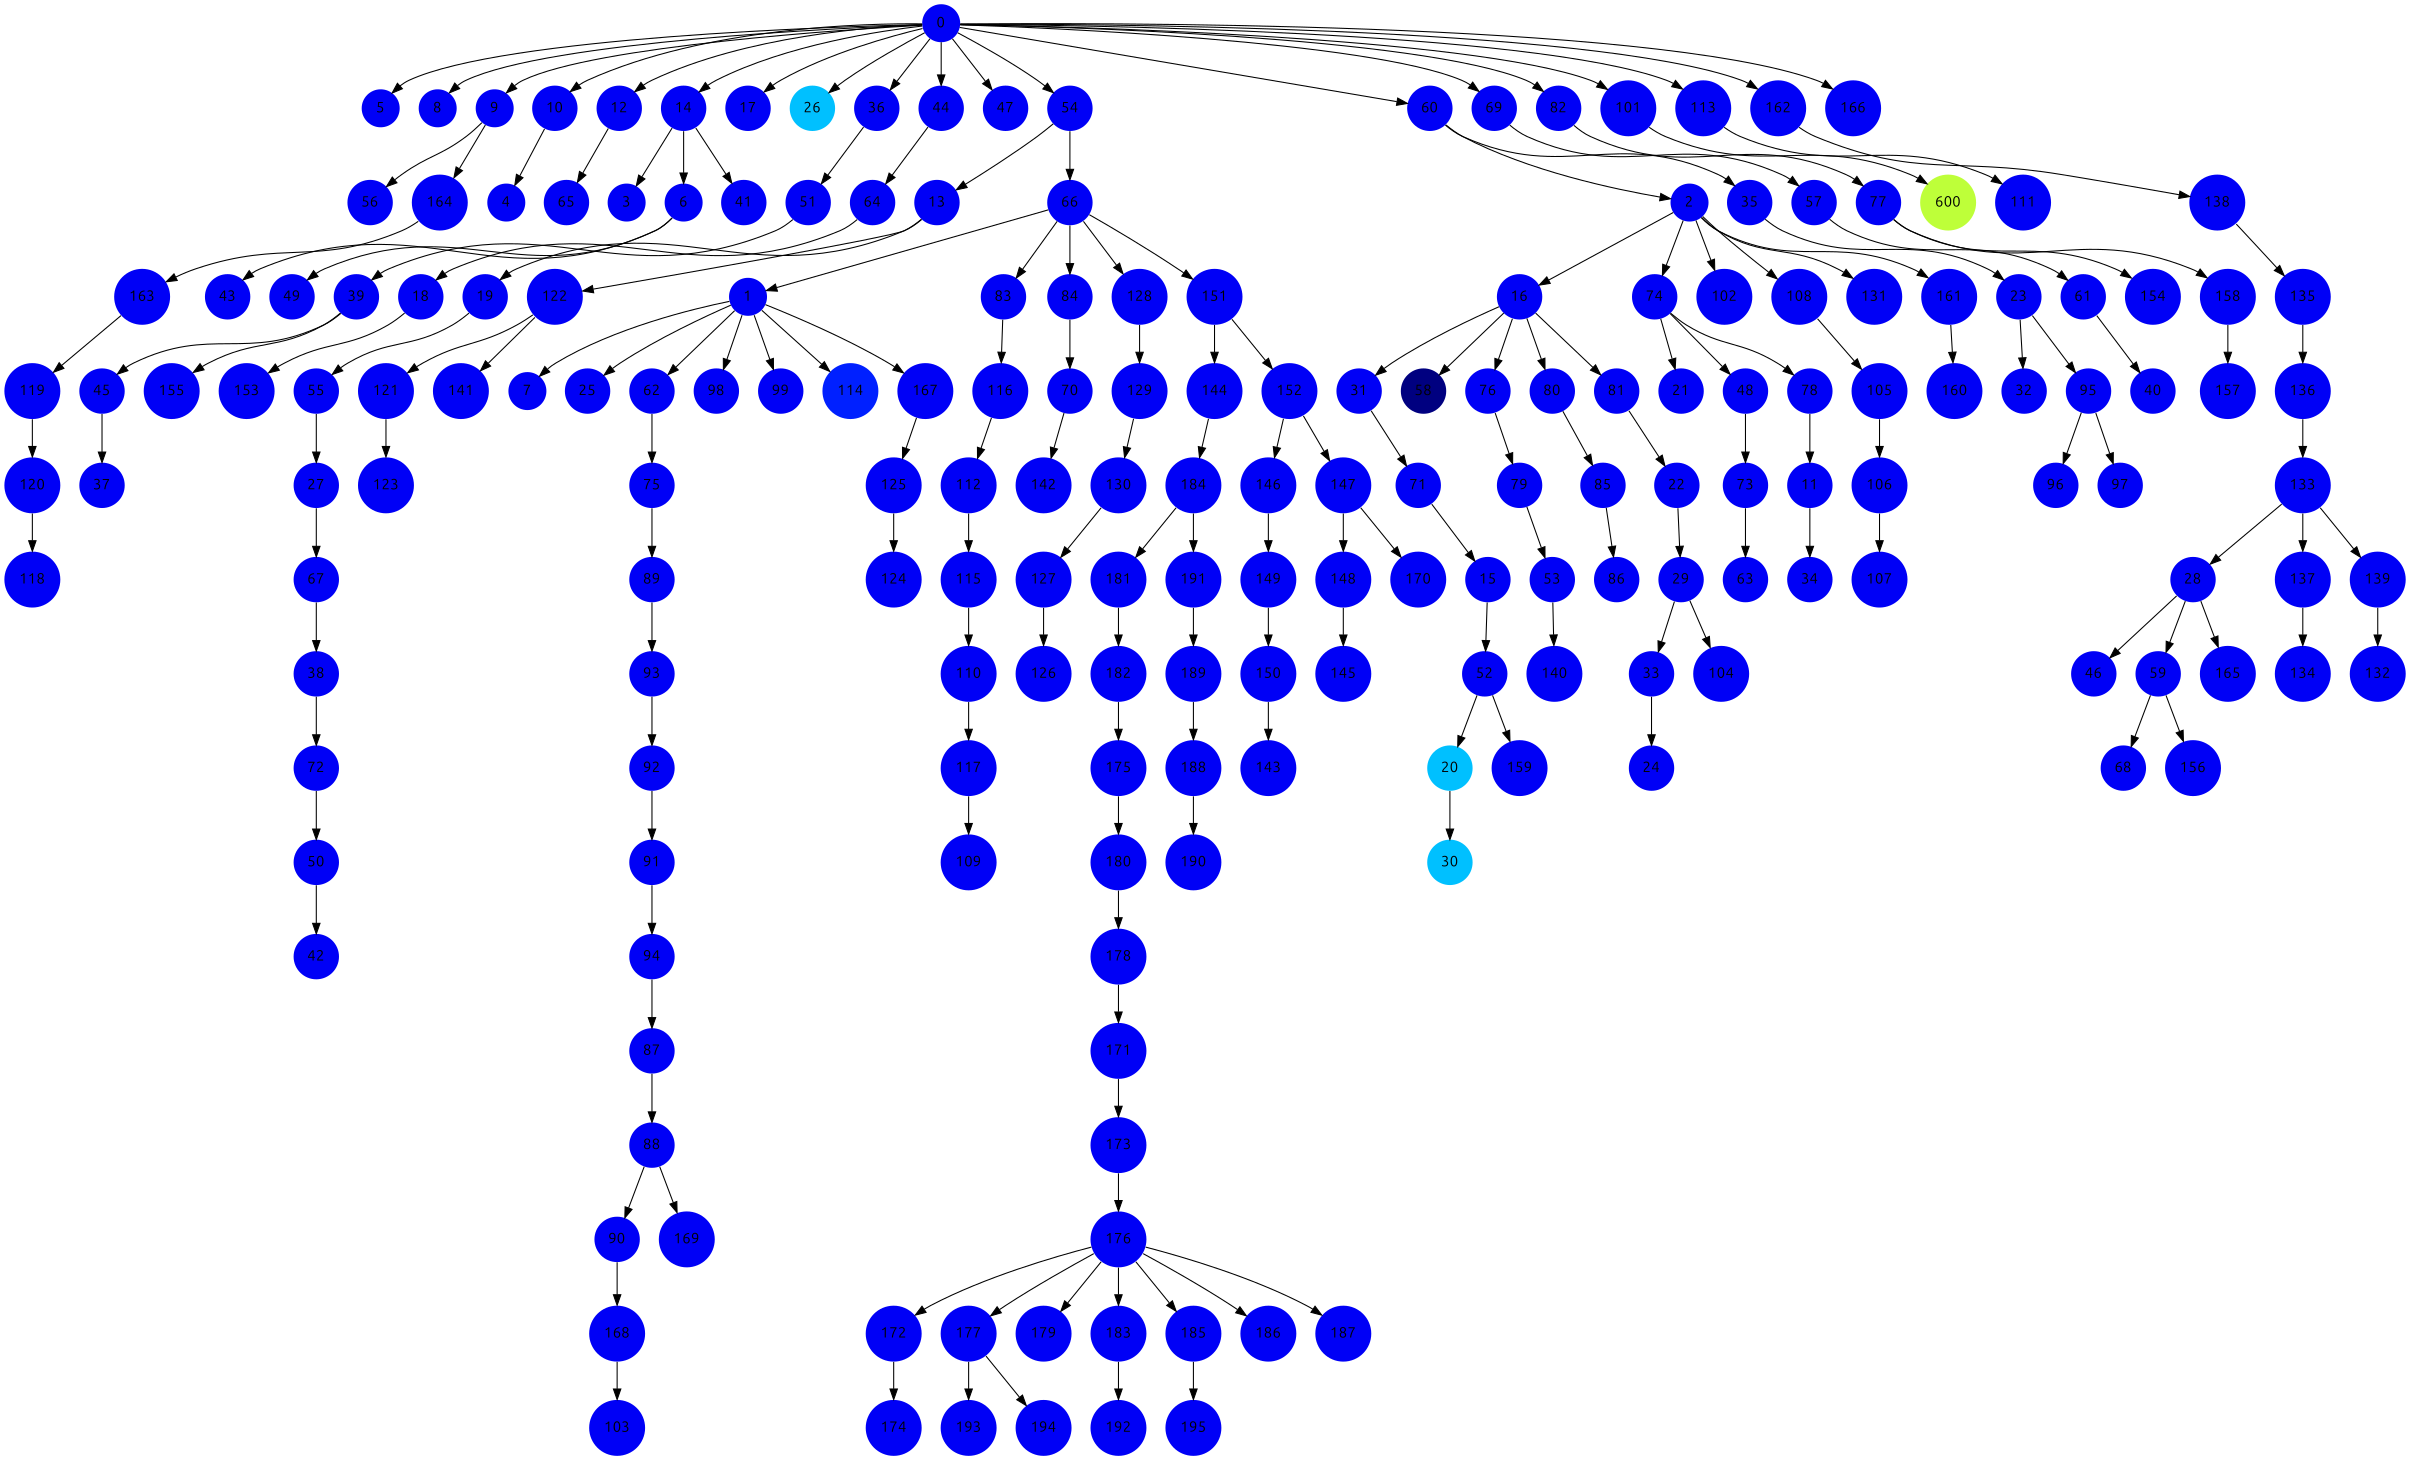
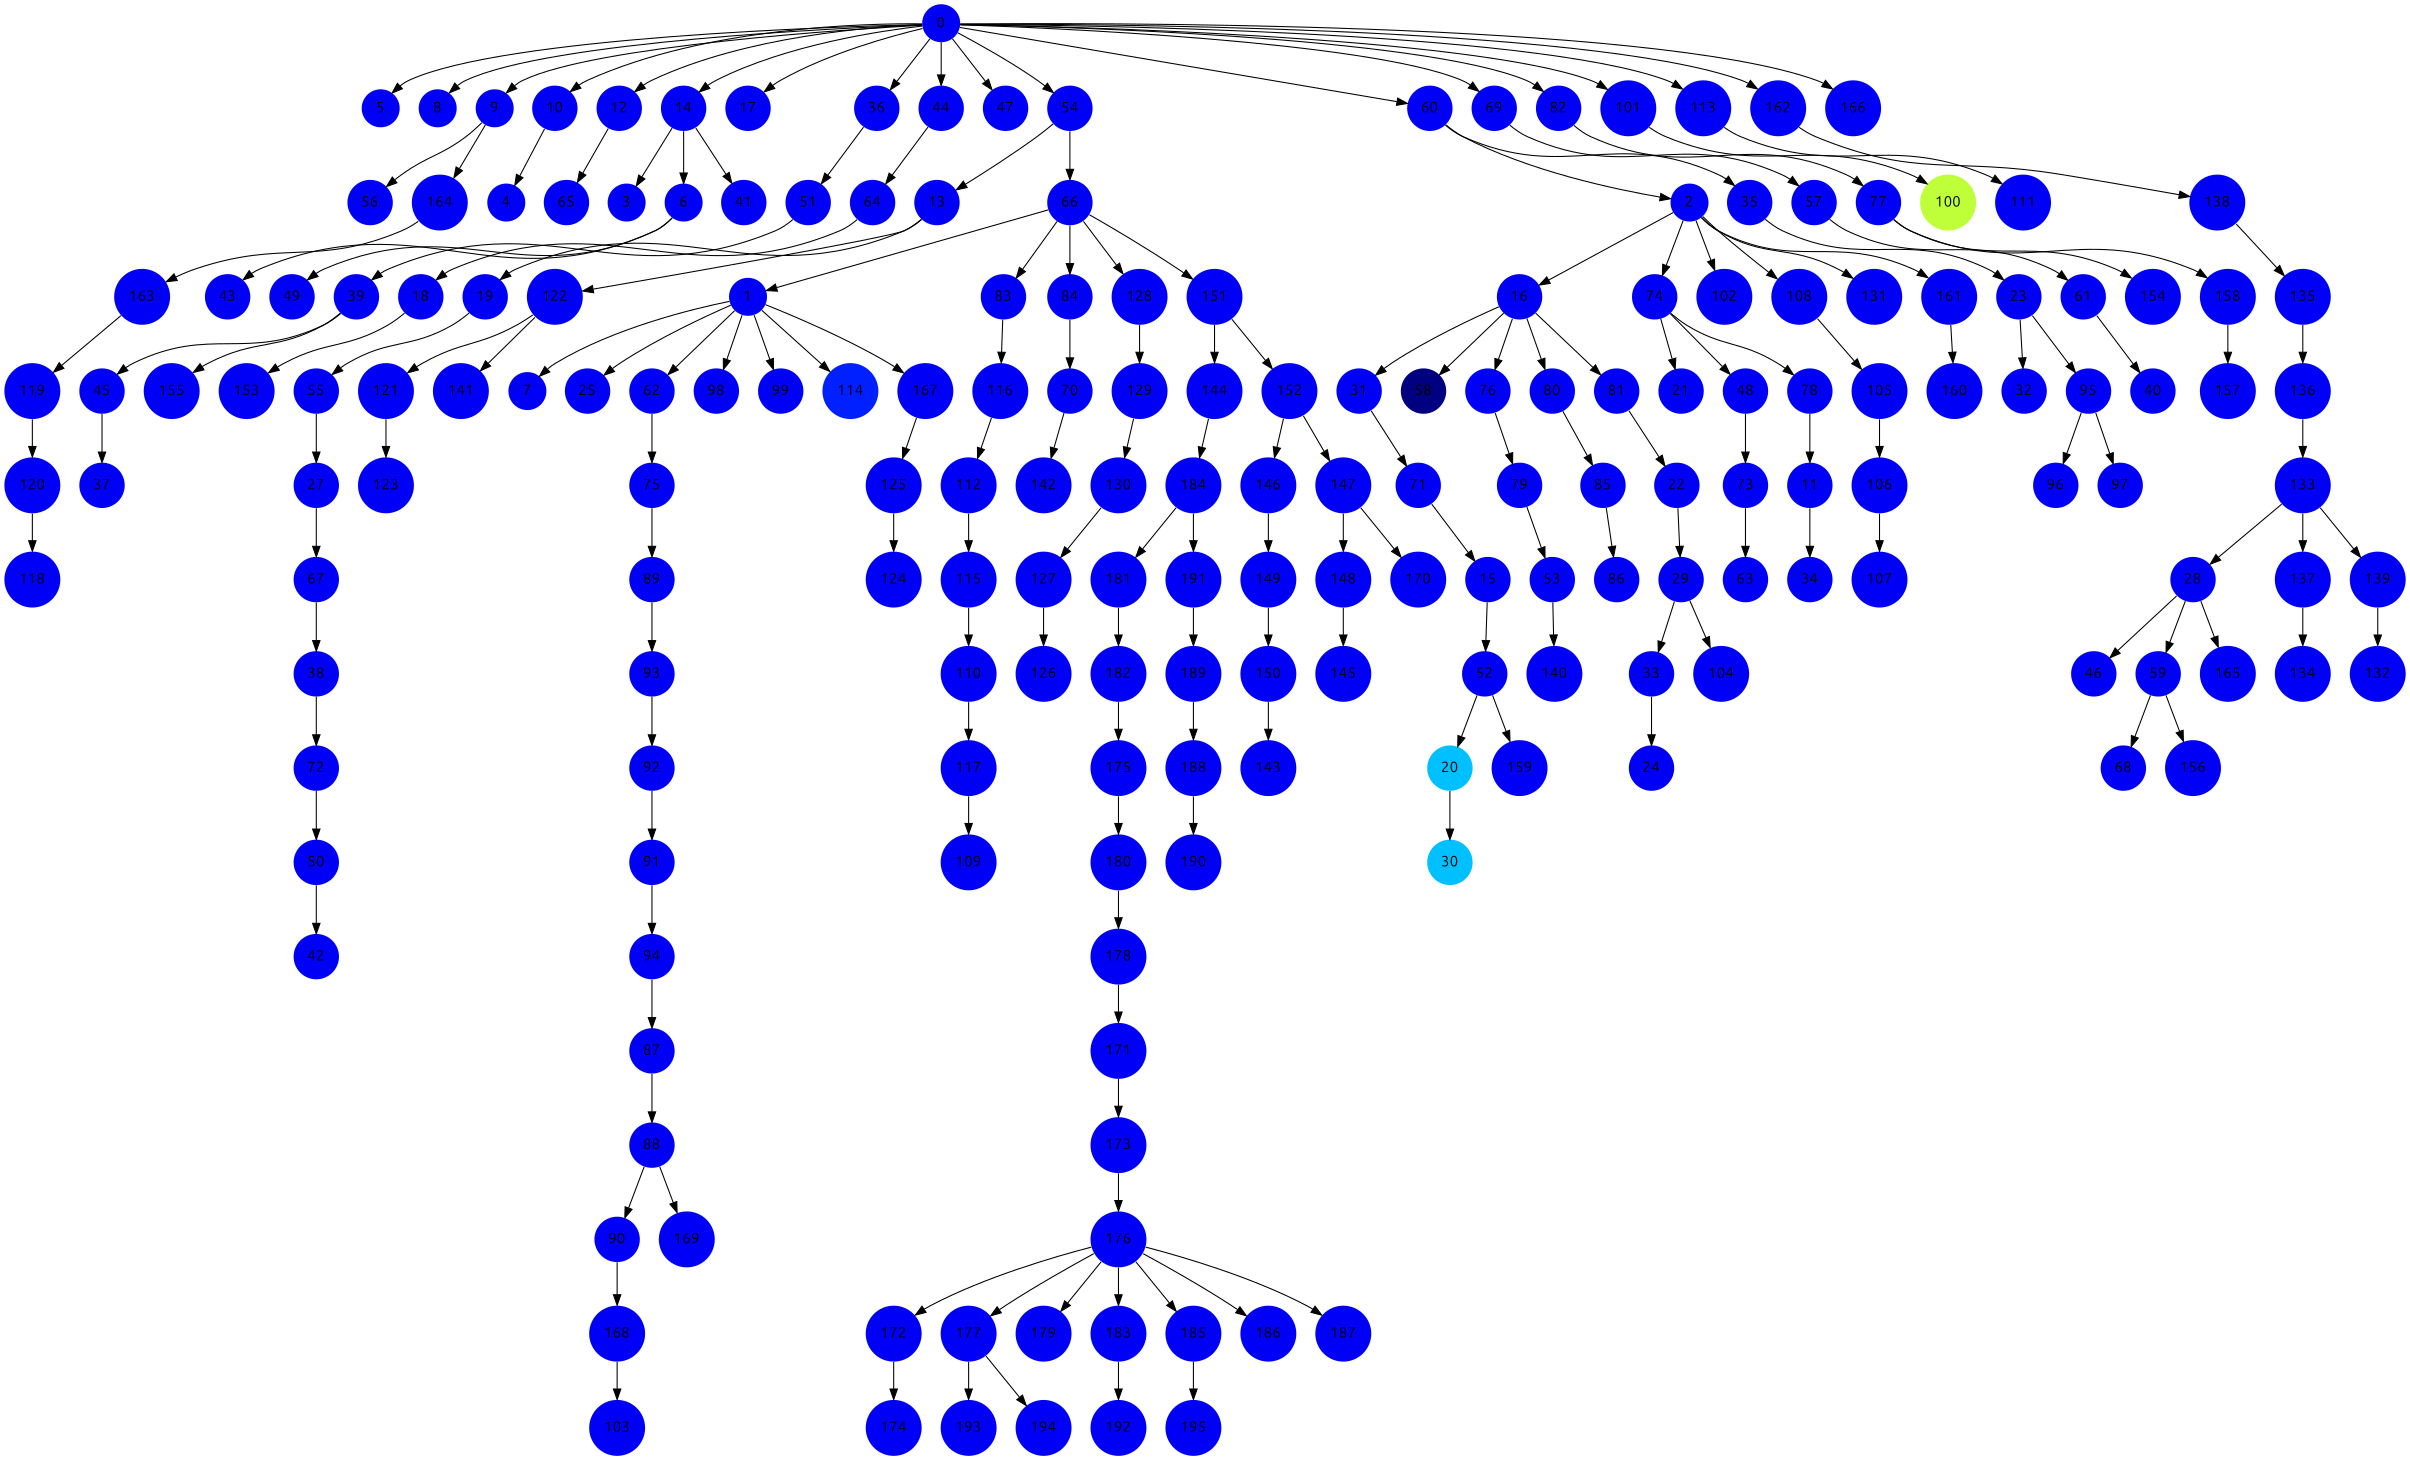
(812, 108) -> none
(1948, 203) -> (1948, 203)
